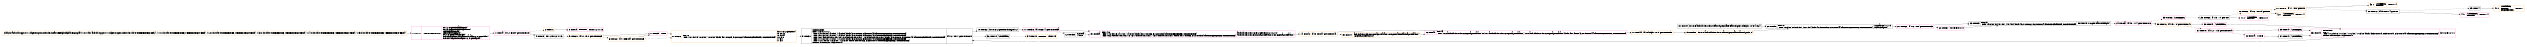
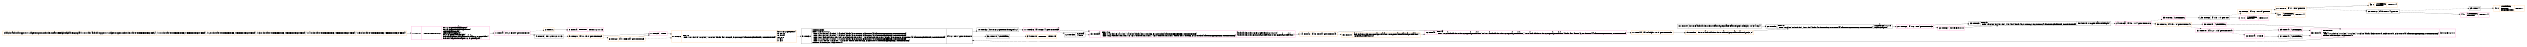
(781, 37) -> (781, 37)
